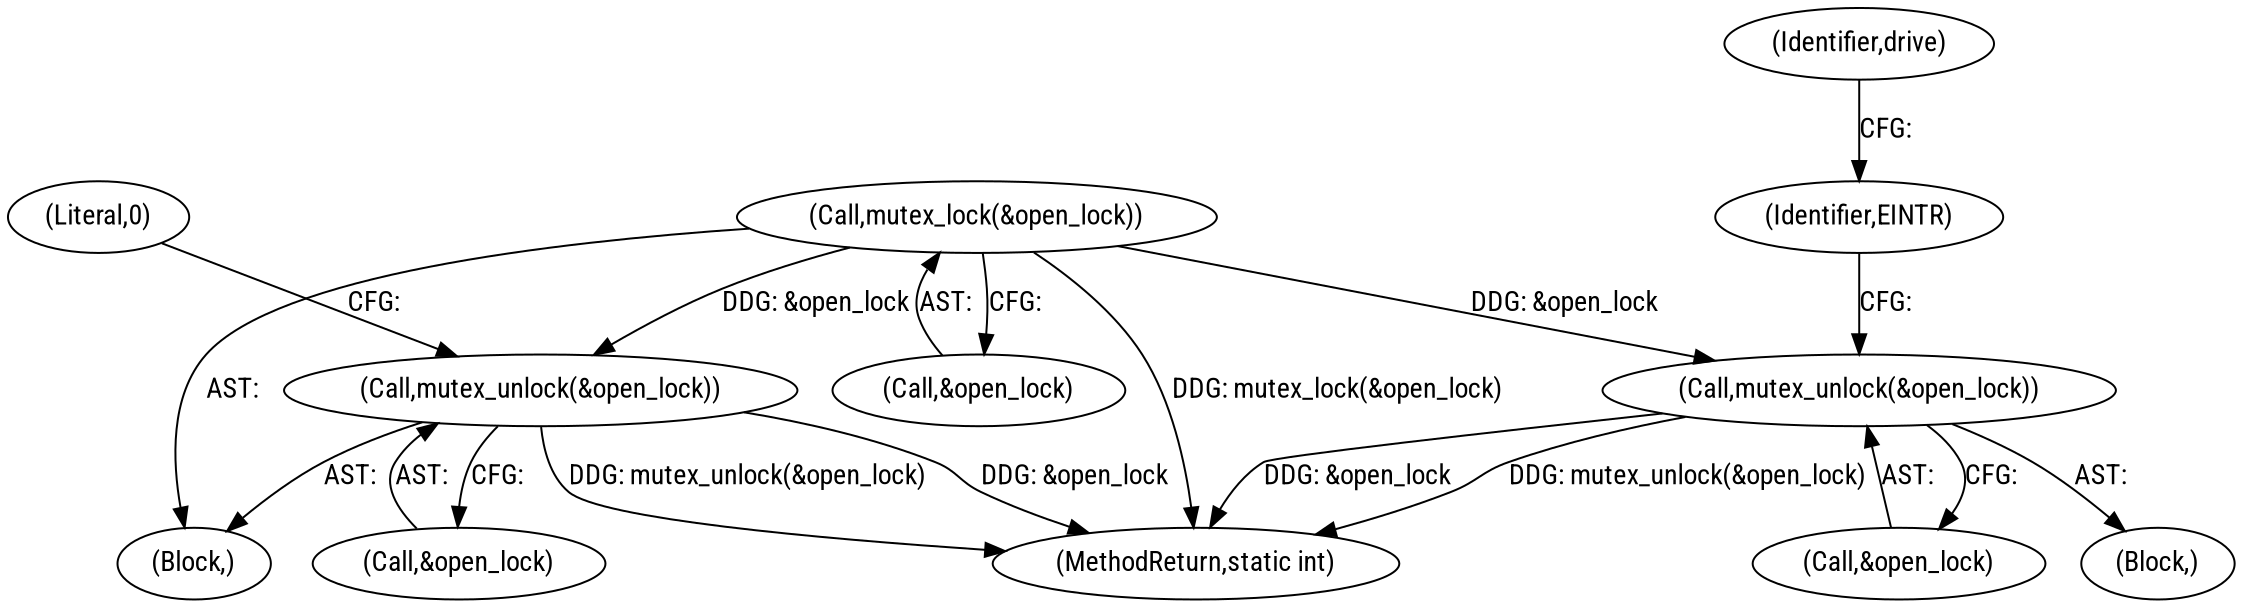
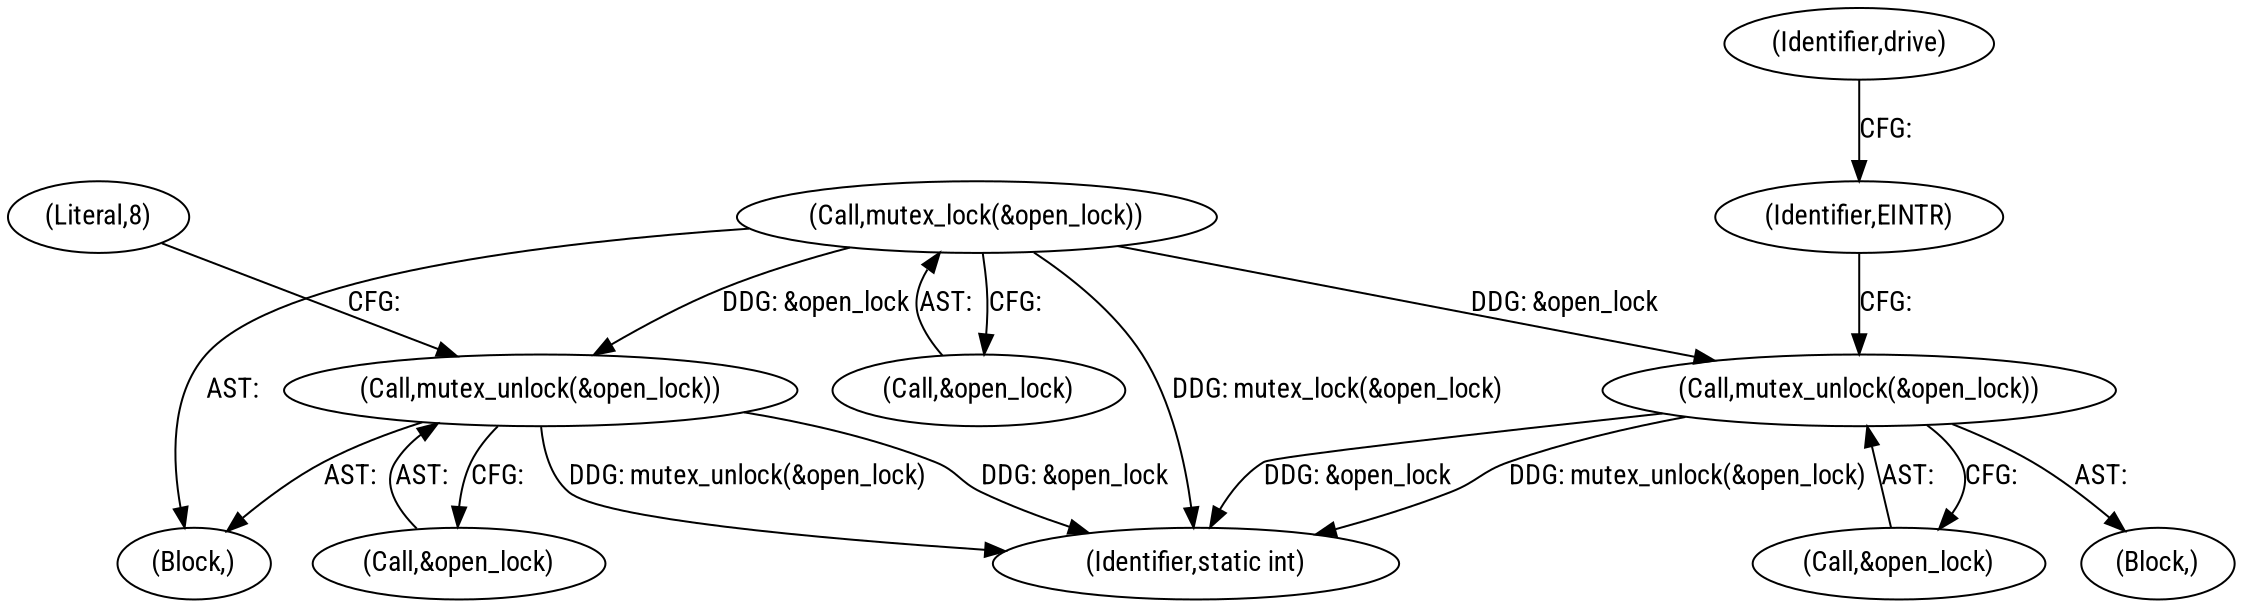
(99, 217) -> (99, 217)
(1196, 564) -> (1196, 564)
